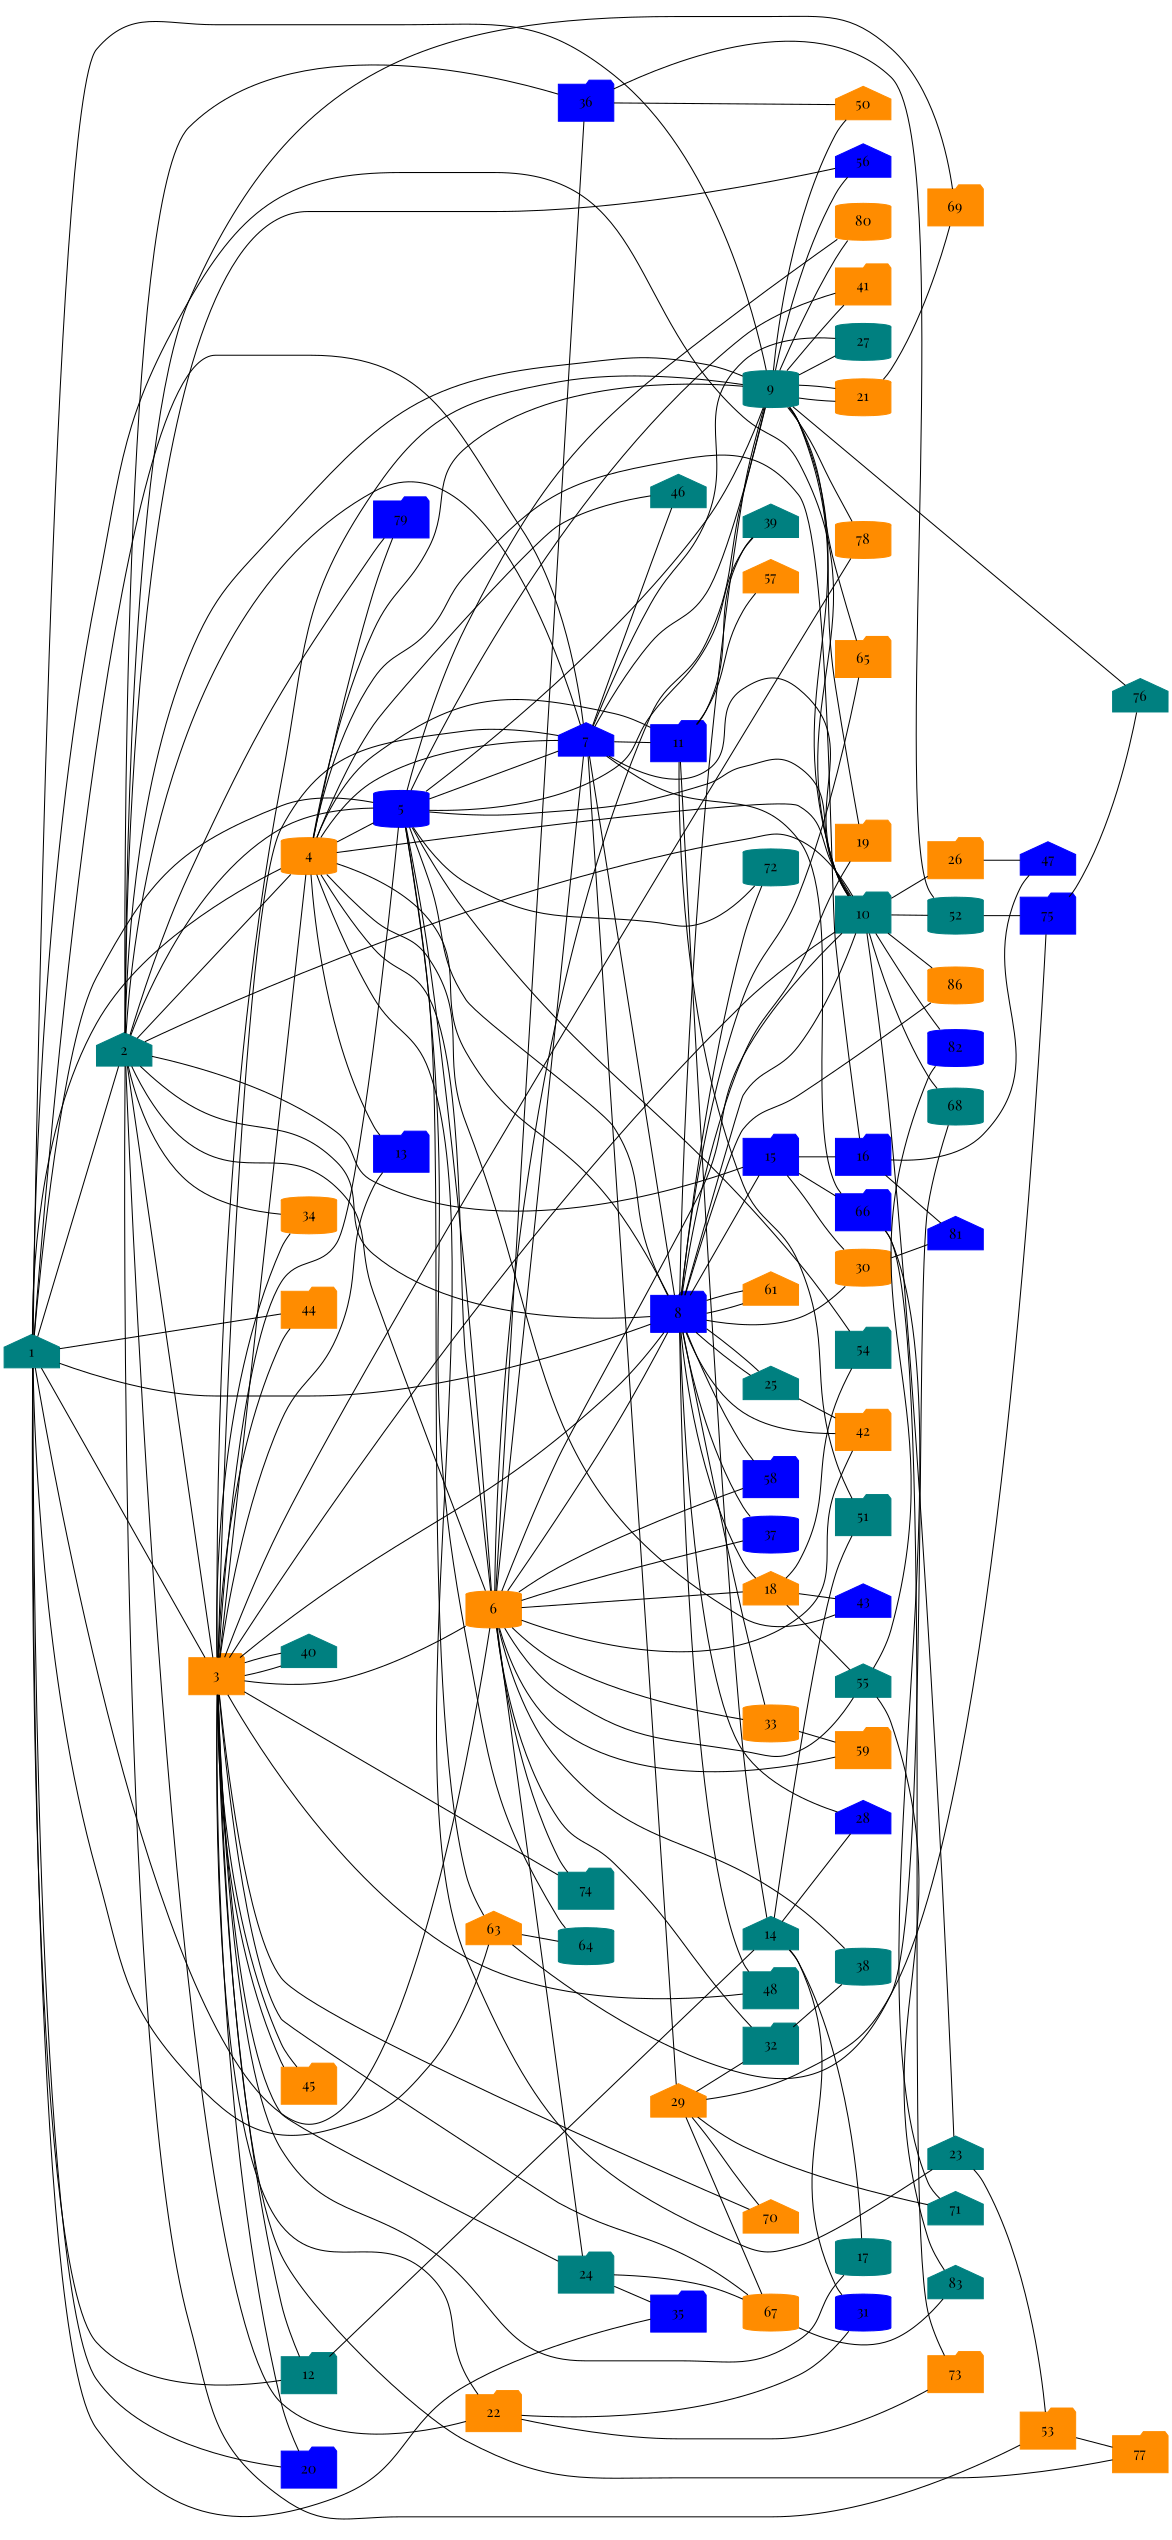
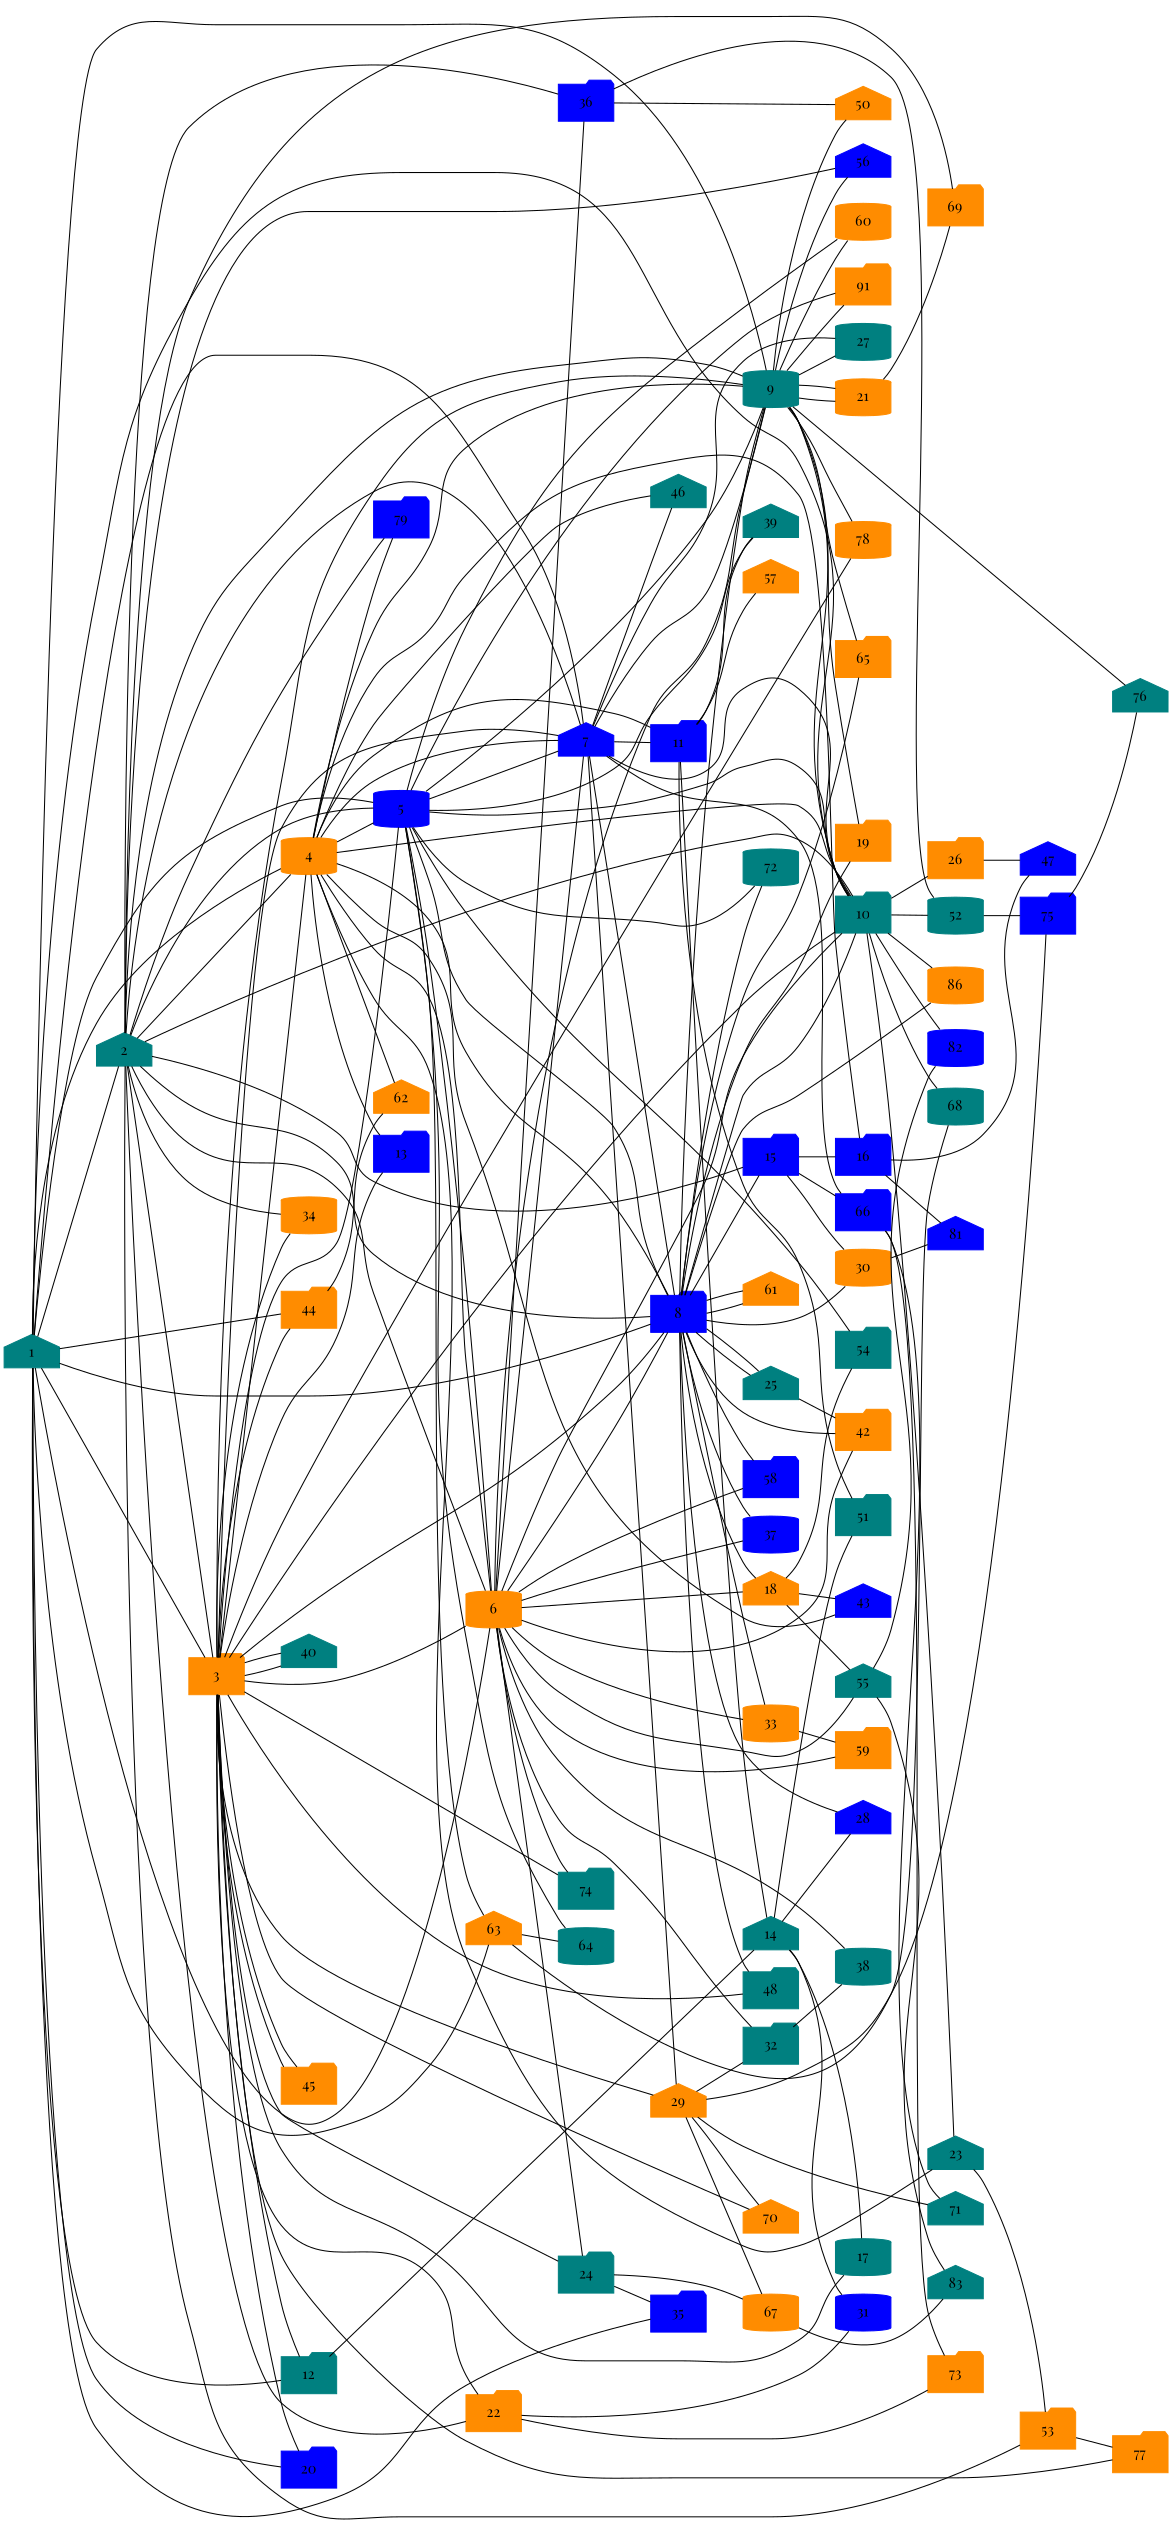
(863, 222) -> (863, 222)
(863, 286) -> (863, 286)
none -> (401, 1098)
(351, 2067) -> (344, 1979)
